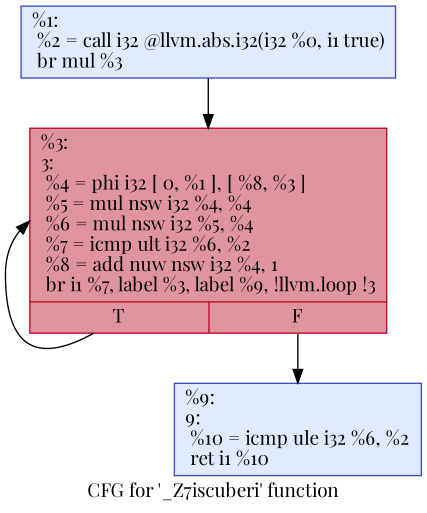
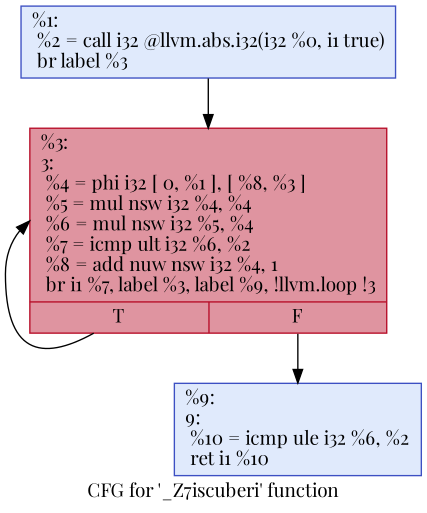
(77, 62) -> (80, 62)
